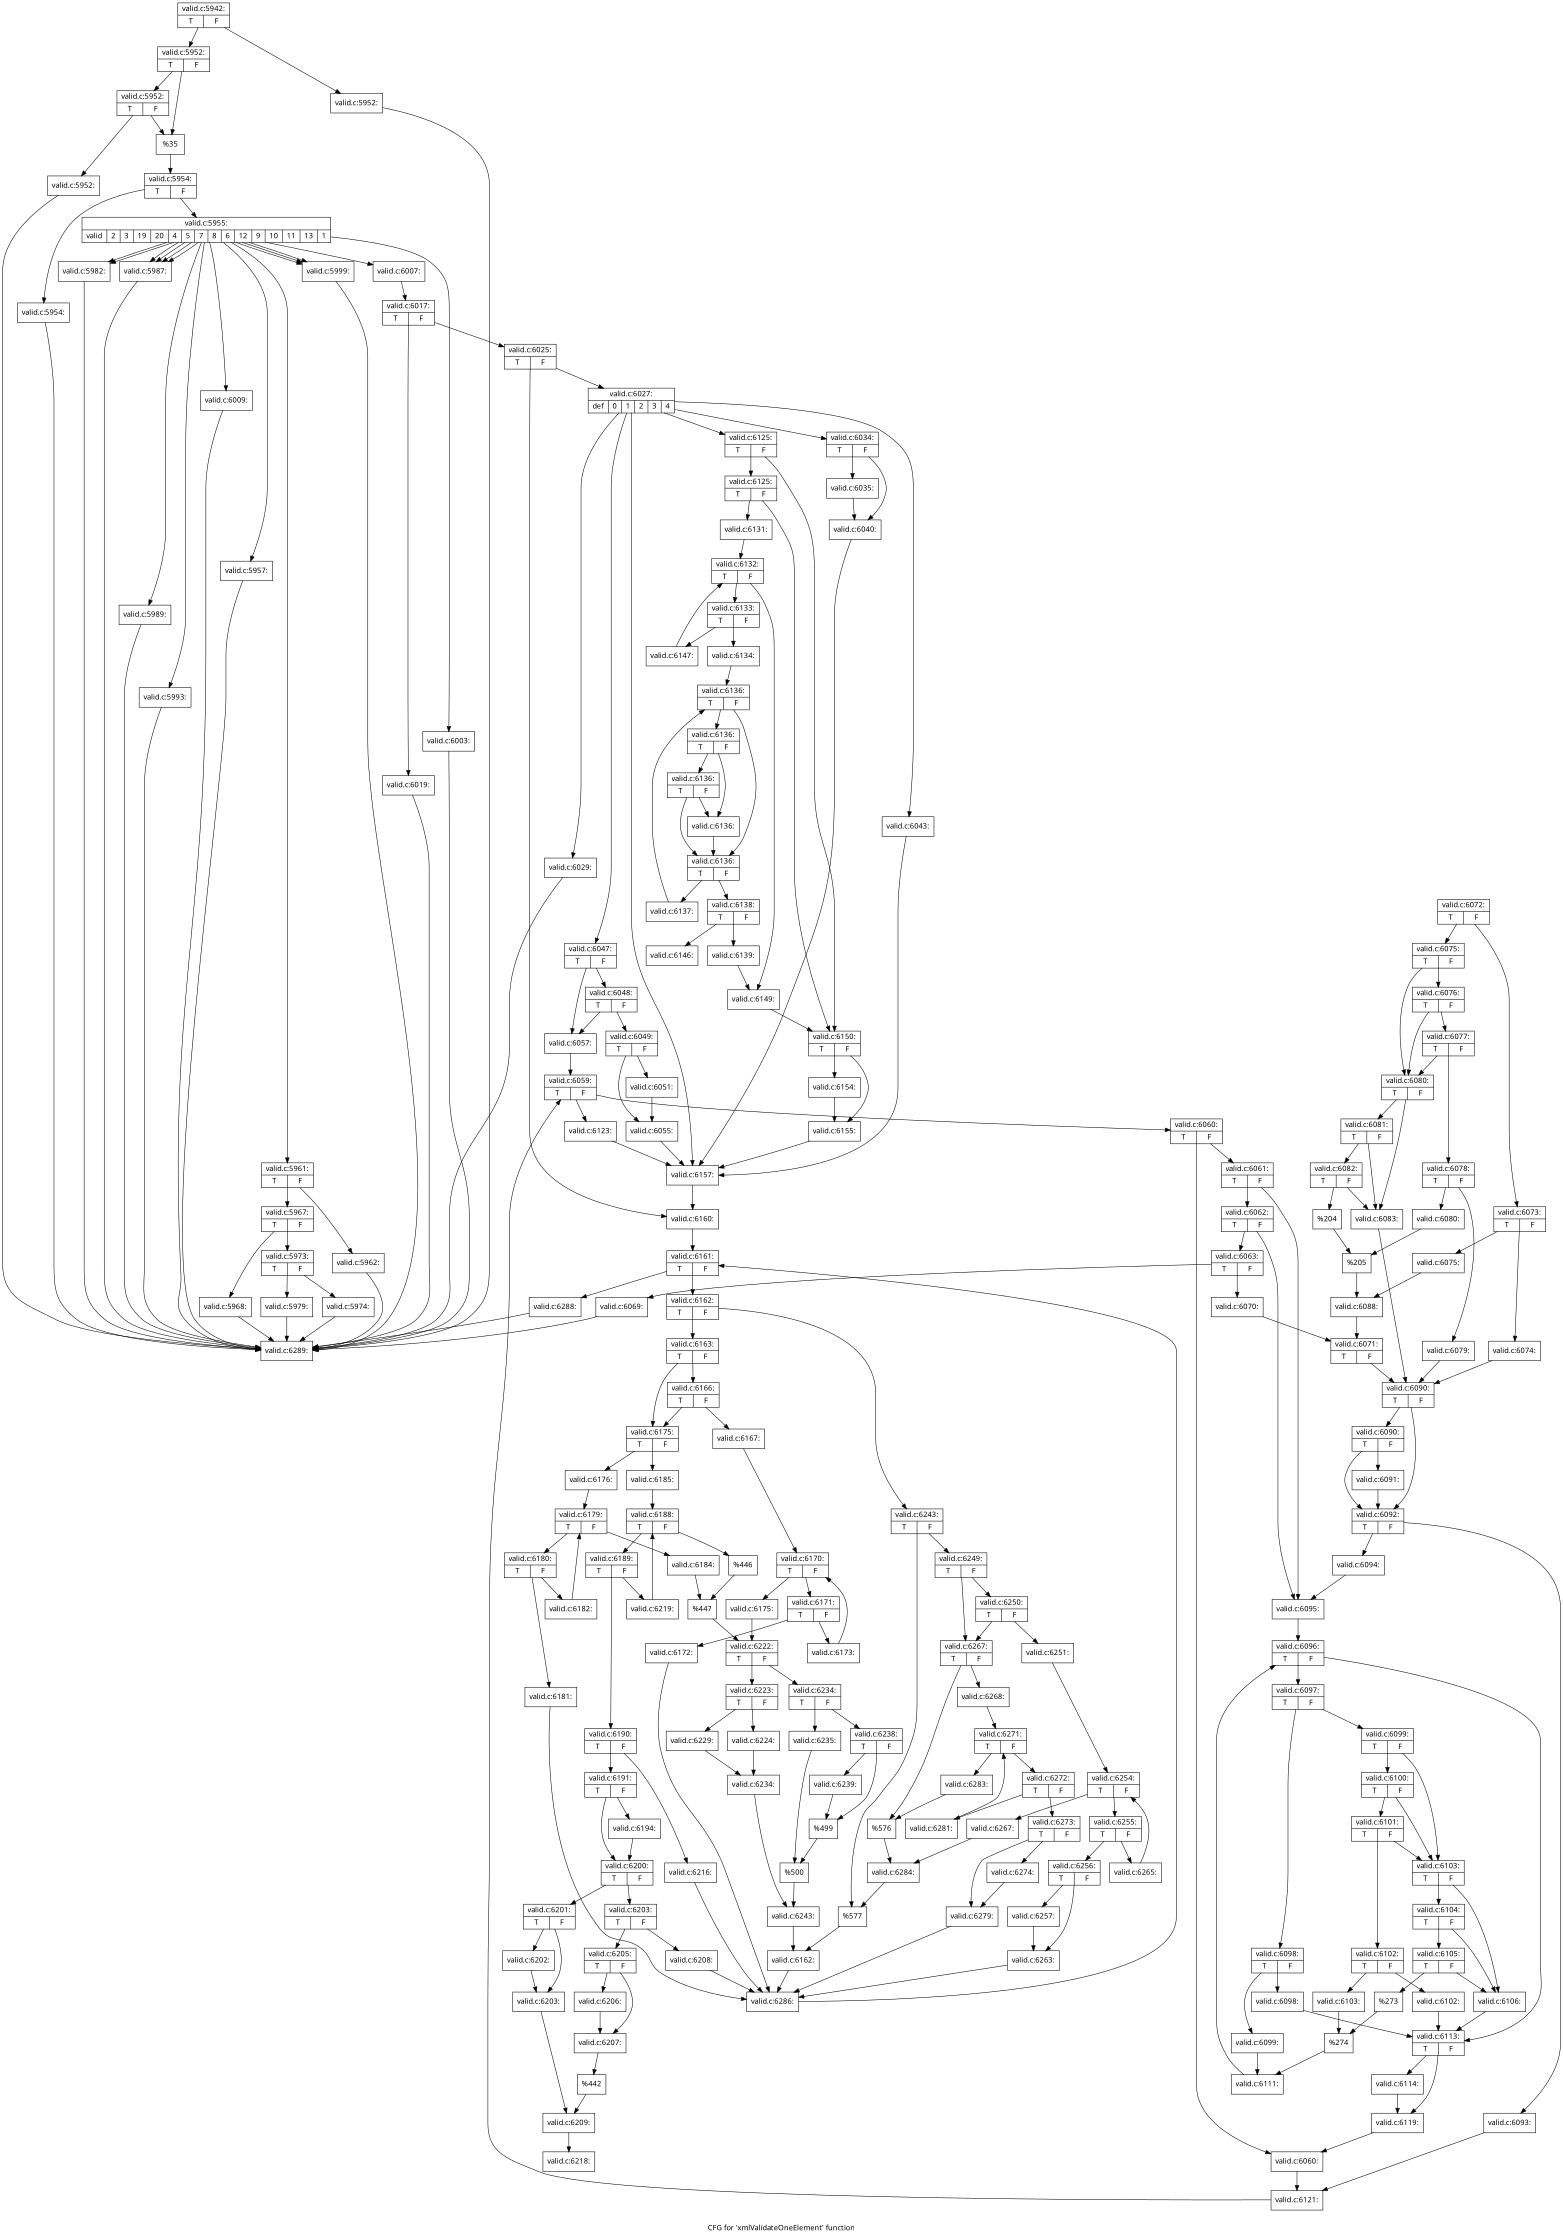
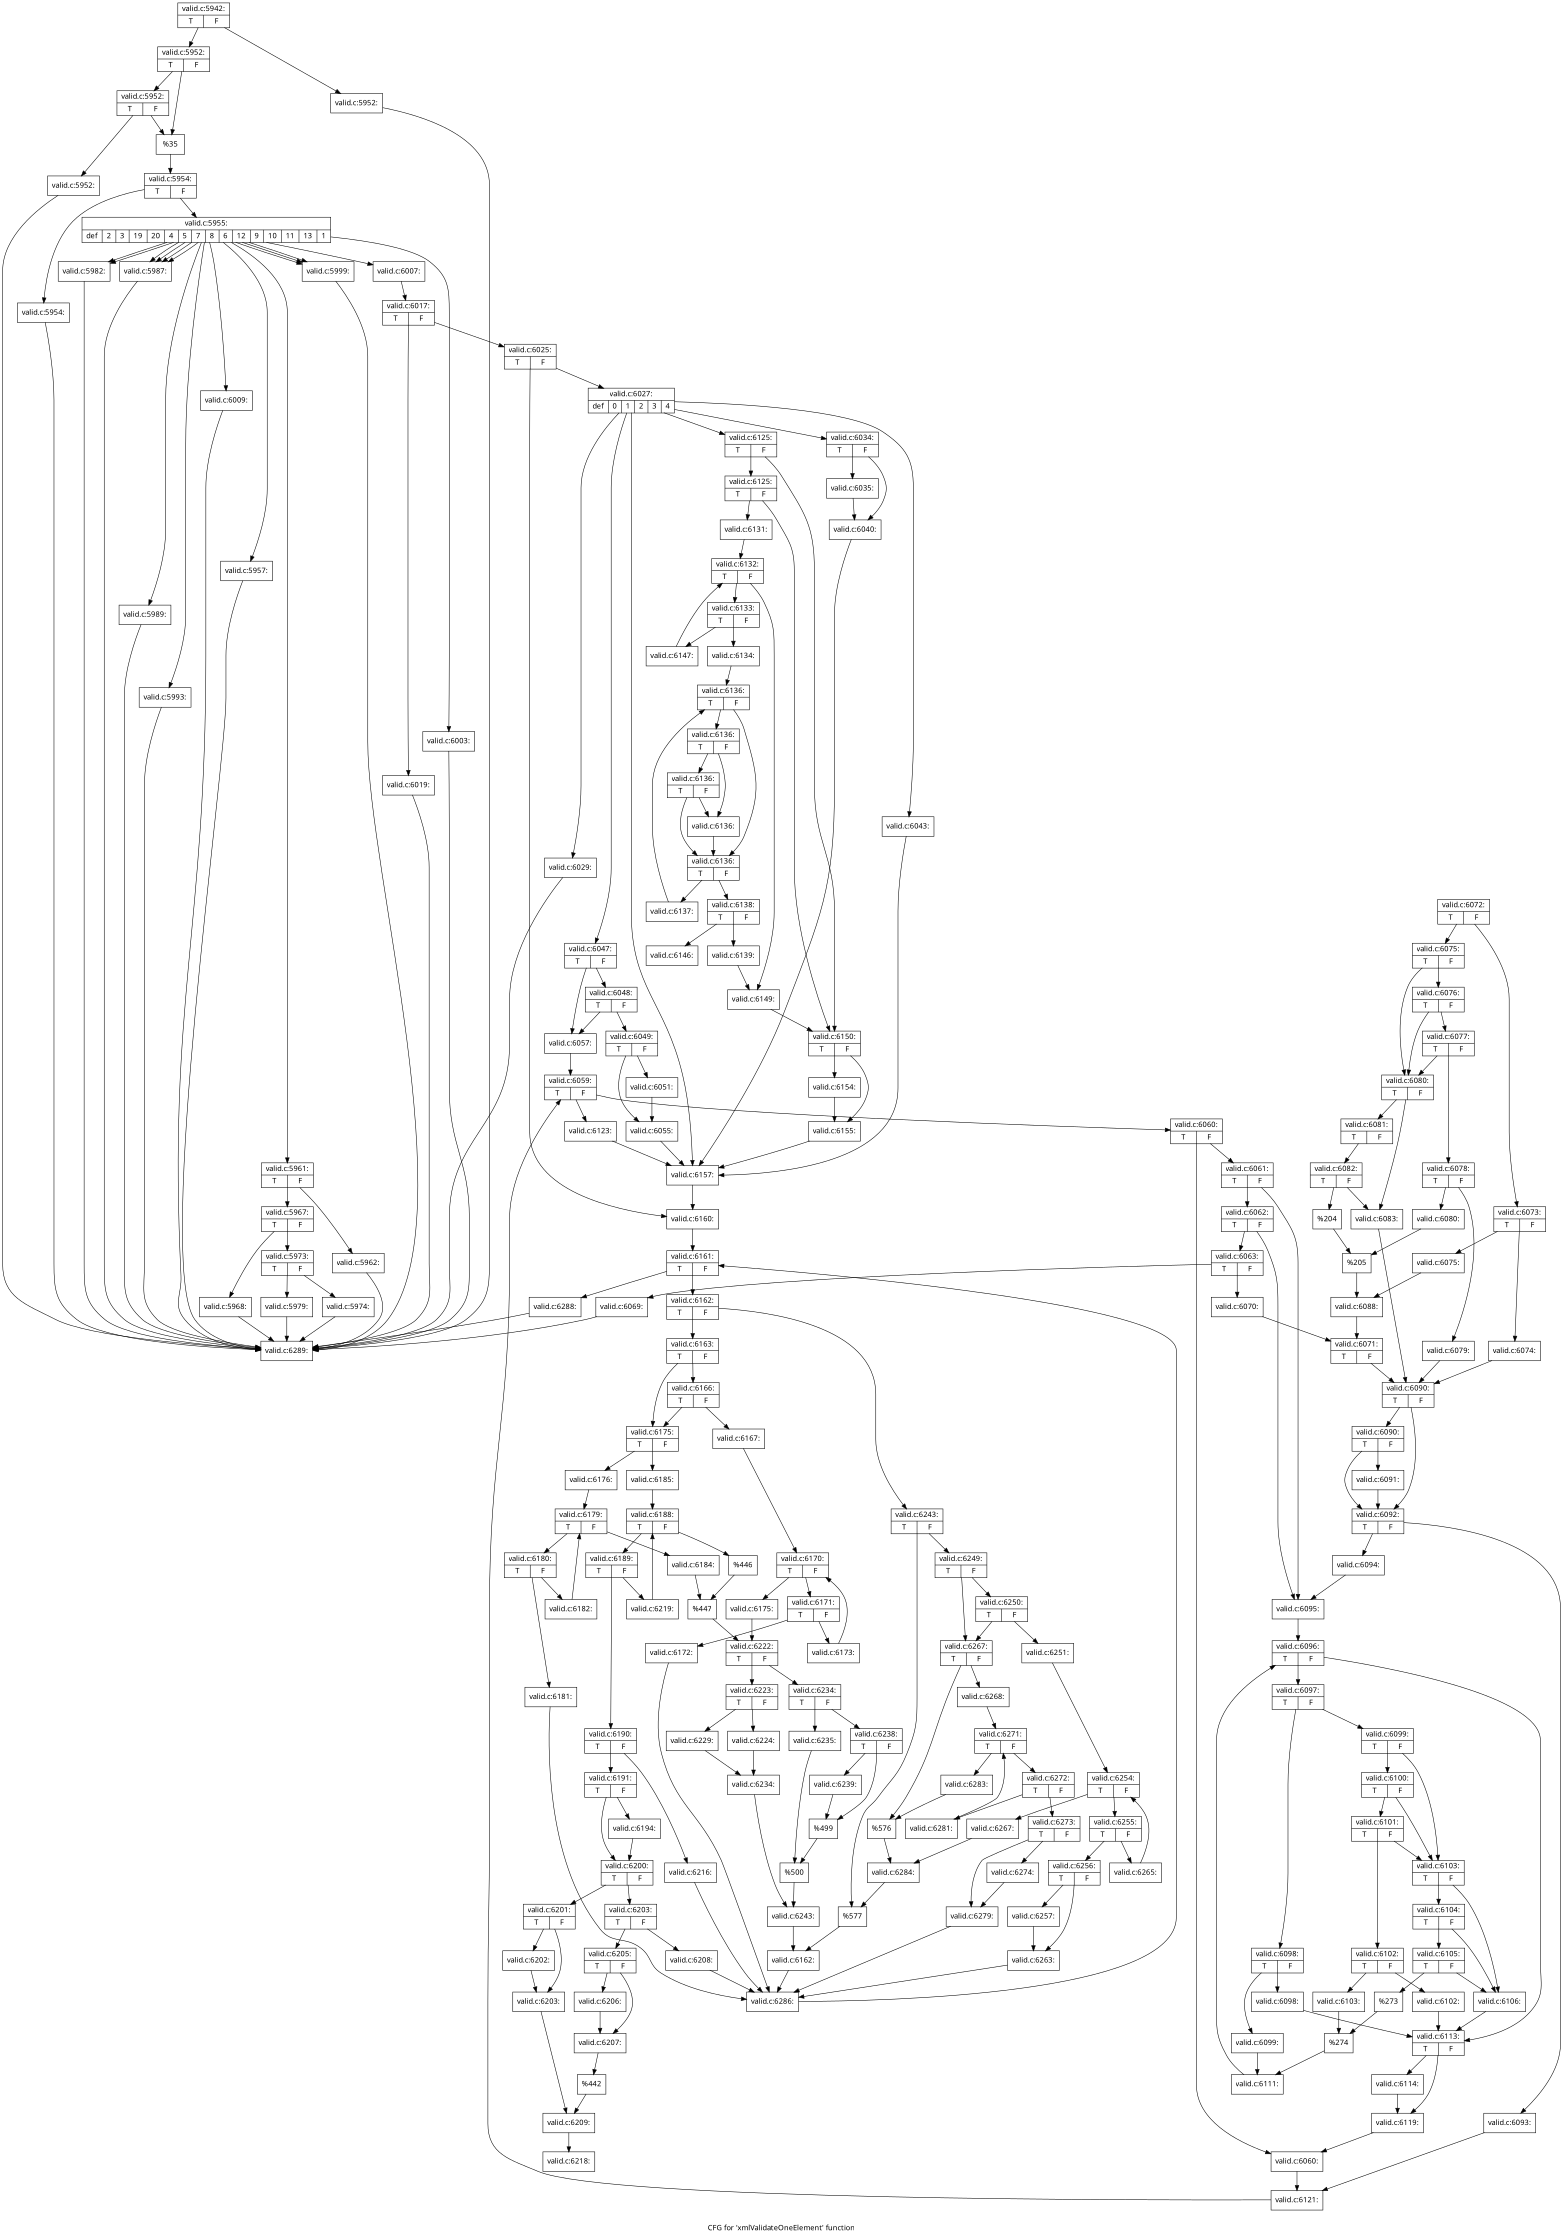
(94, 236) -> (92, 236)
(1372, 1174) -> none
